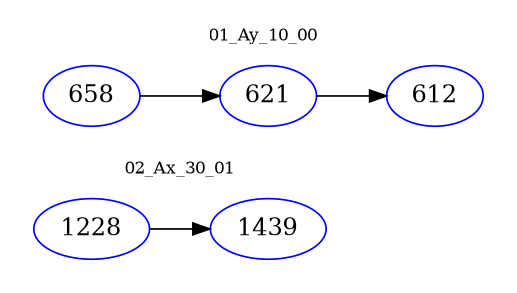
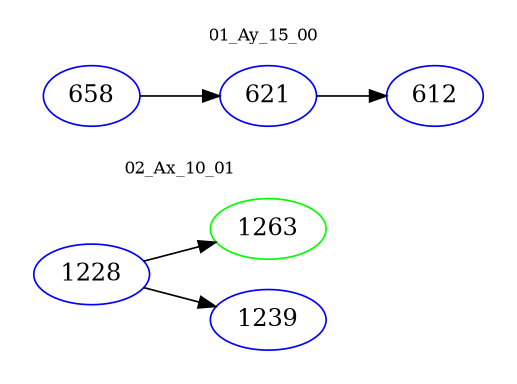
(263, 36) -> (263, 36)
(180, 169) -> (180, 169)
none -> (268, 229)
(268, 229) -> (268, 320)
